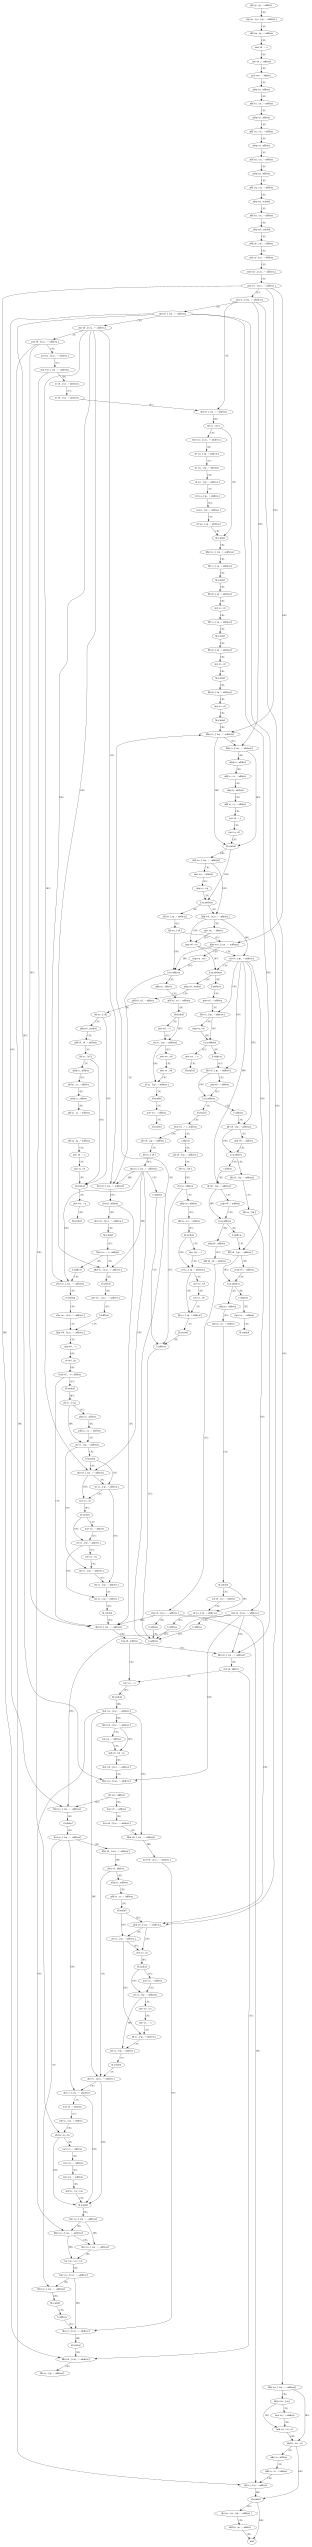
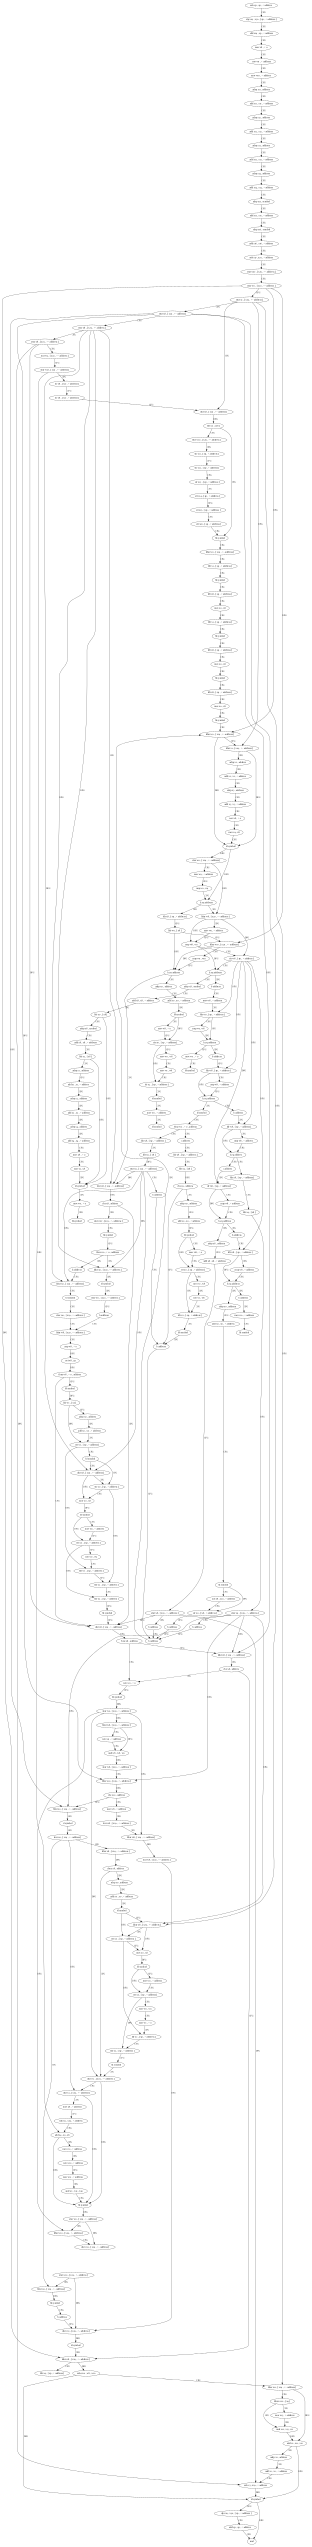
none -> (79, 1127)
none -> (116, 1787)
(73, 2261) -> none
none -> (86, 2373)
